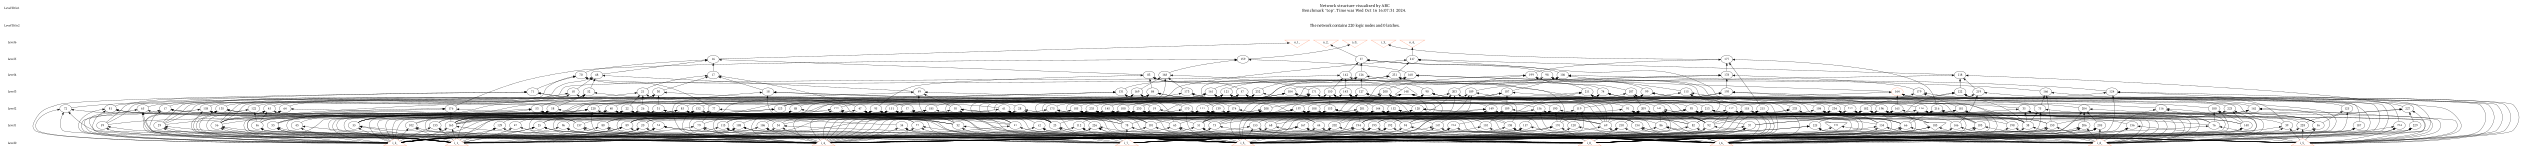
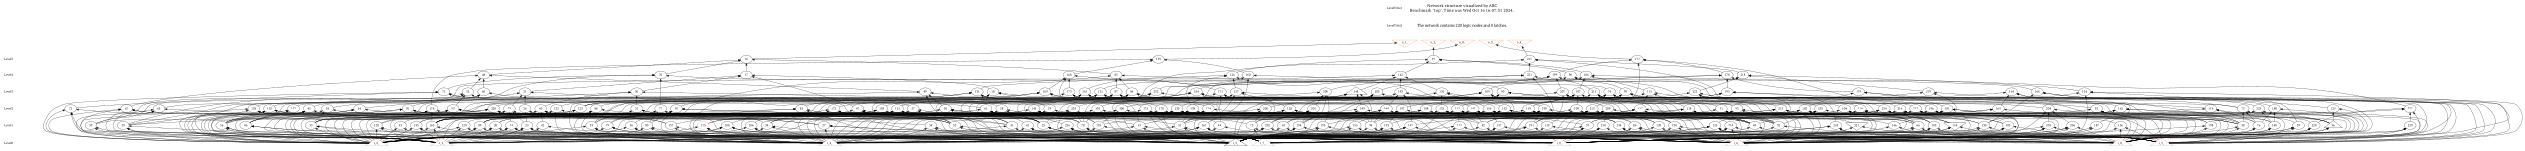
(12, 43) -> none
(1655, 83) -> none
(1897, 92) -> (2012, 92)
(723, 125) -> (703, 125)
(1882, 125) -> (1955, 125)
(1935, 125) -> (2008, 125)
(2318, 125) -> (2333, 125)
none -> (1105, 135)
none -> (1947, 136)
(1243, 143) -> (1236, 143)
